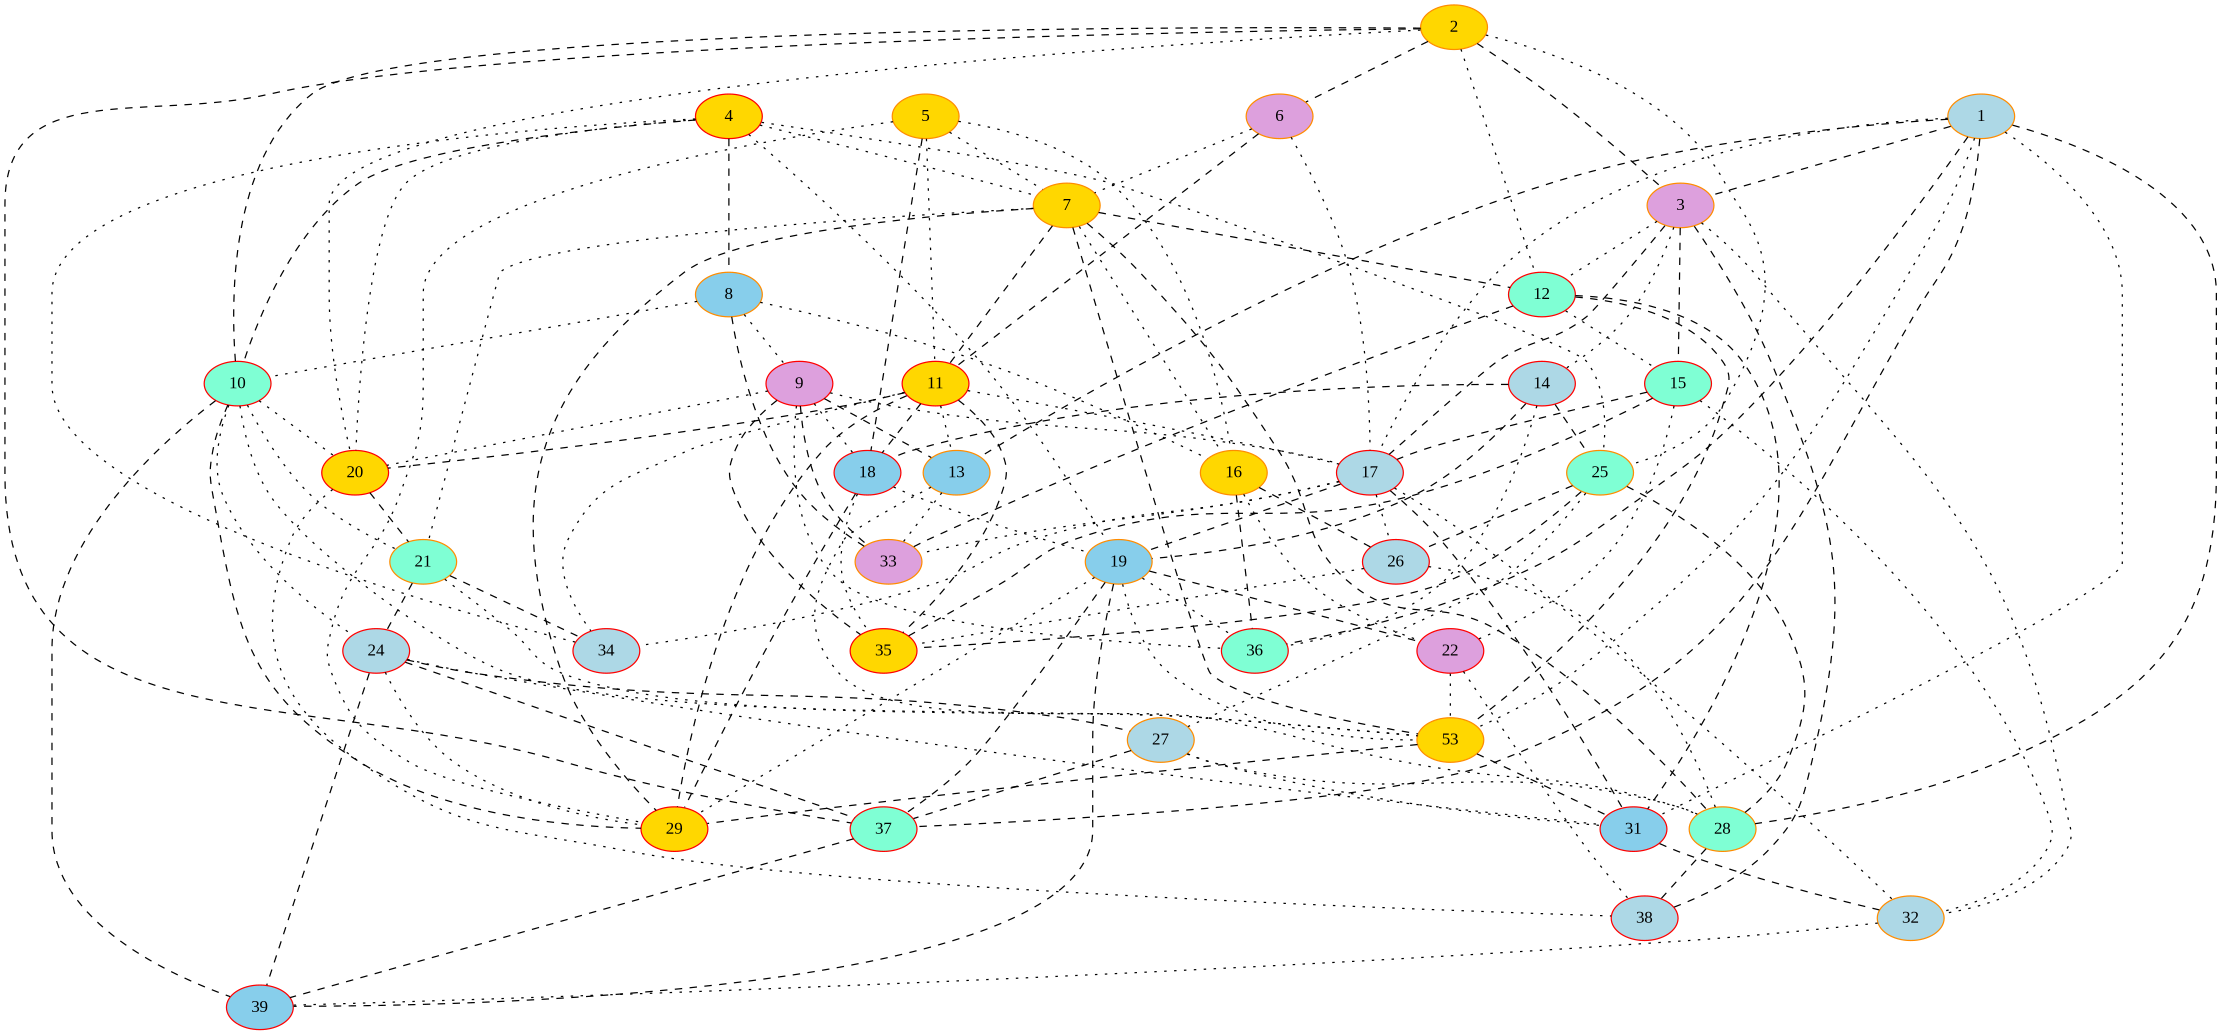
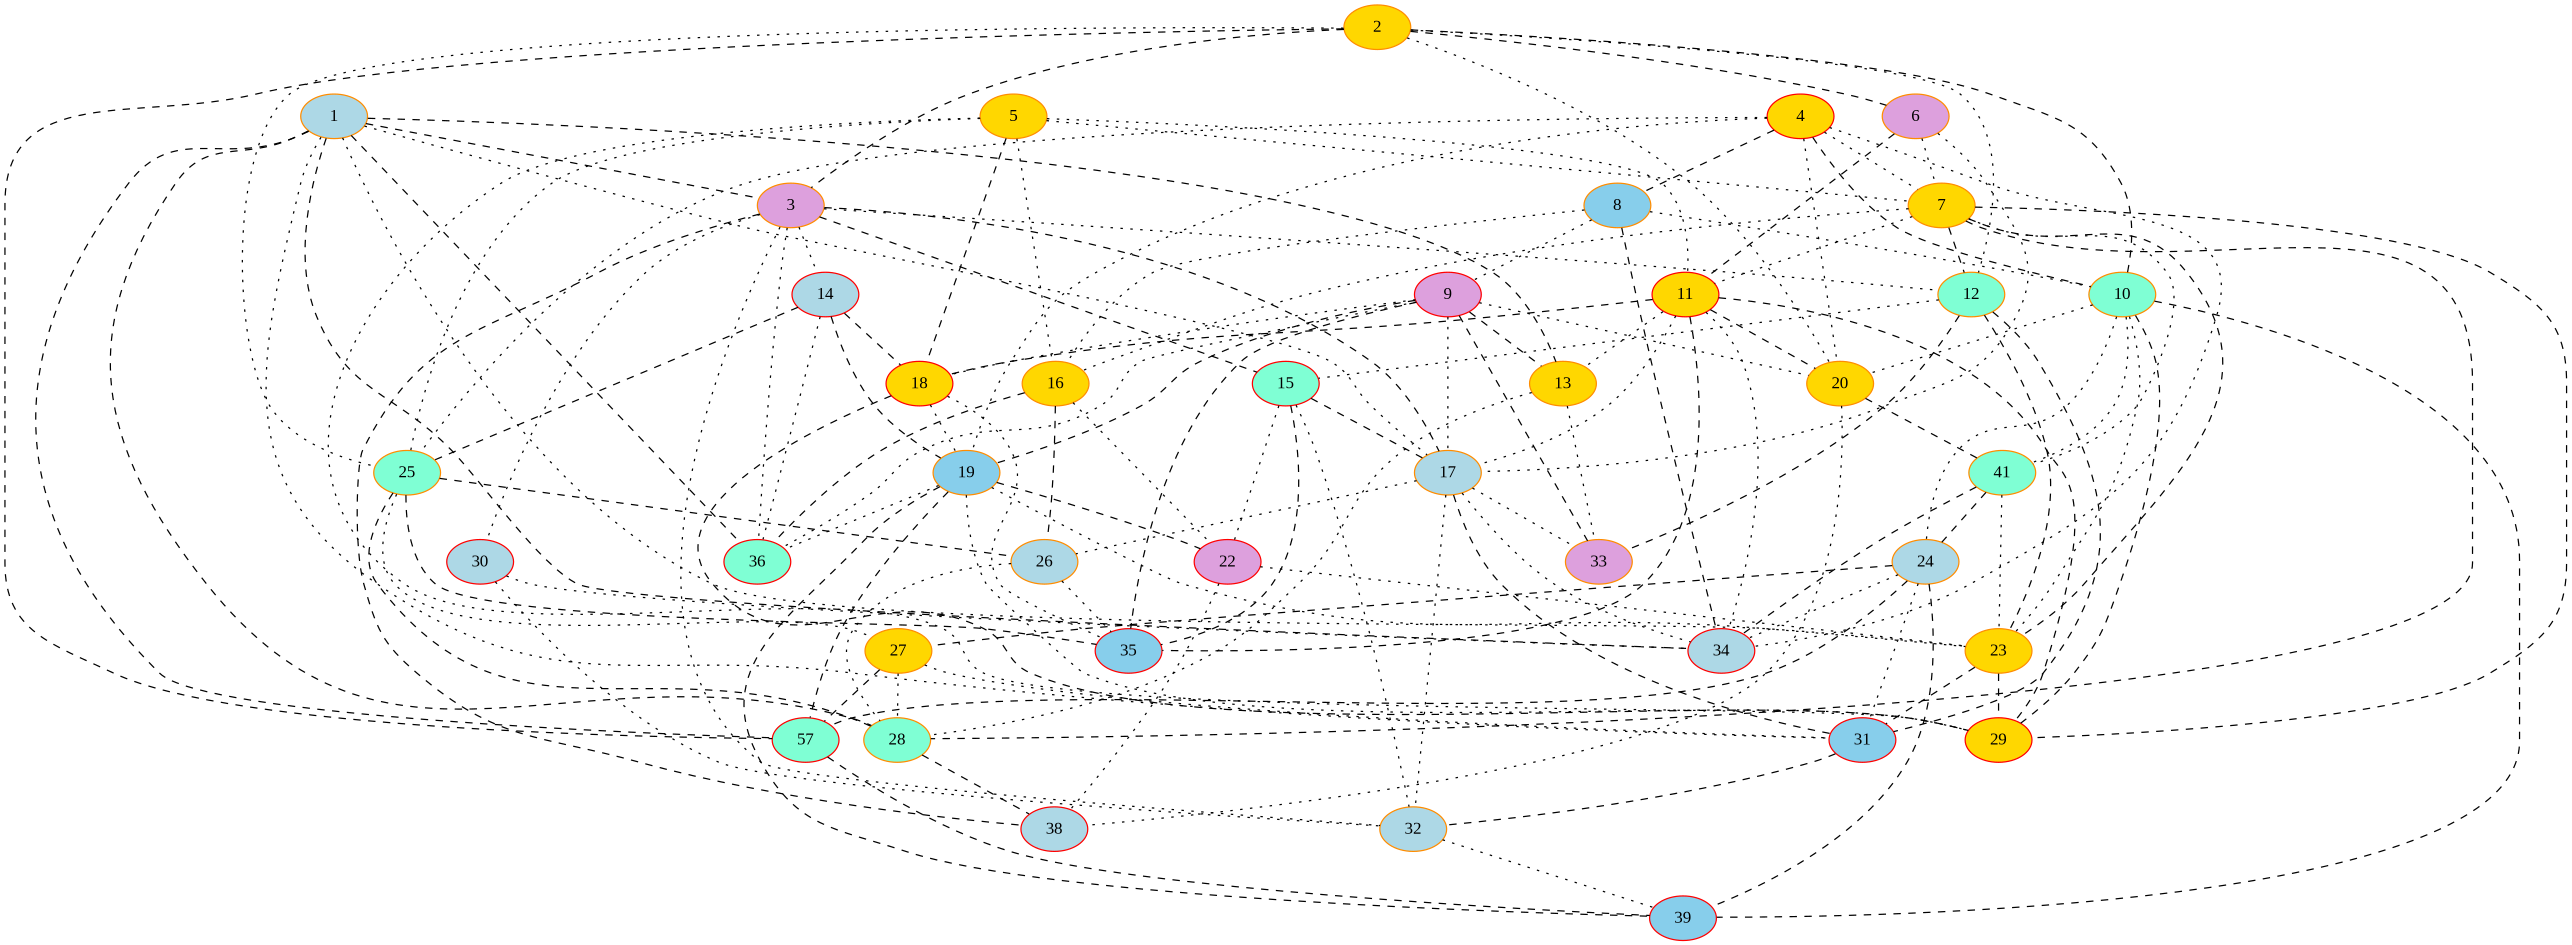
none -> (611, 160)
(1001, 295) -> (1808, 252)
(1542, 295) -> (1971, 295)
none -> (770, 383)
(238, 384) -> (2122, 295)
(771, 448) -> (1667, 429)
(355, 473) -> (1840, 384)
(867, 473) -> (919, 384)
(957, 473) -> (1563, 384)
(1370, 473) -> (1448, 473)
(1230, 522) -> (1198, 363)
(423, 562) -> (2002, 473)
none -> (480, 562)
(1396, 562) -> (1044, 562)
none -> (564, 575)
(376, 651) -> (1926, 562)
(884, 651) -> (1129, 651)
(1161, 740) -> (898, 651)
(1450, 740) -> (1999, 651)
(484, 780) -> (1823, 606)
(884, 829) -> (806, 740)
